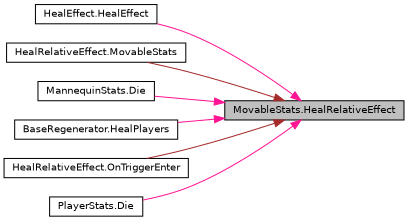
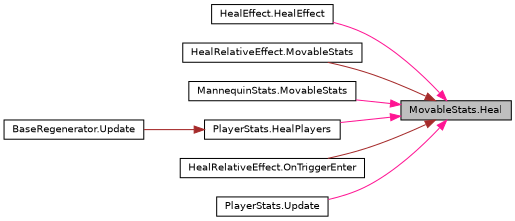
(96, 91) -> (272, 91)
(314, 110) -> (456, 110)
none -> (74, 130)
(96, 130) -> (272, 130)
(96, 207) -> (272, 207)
